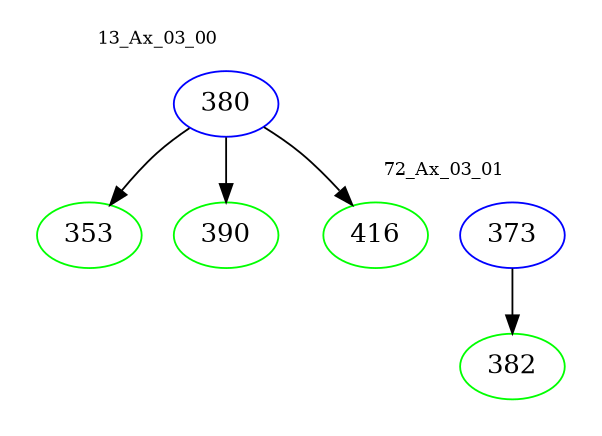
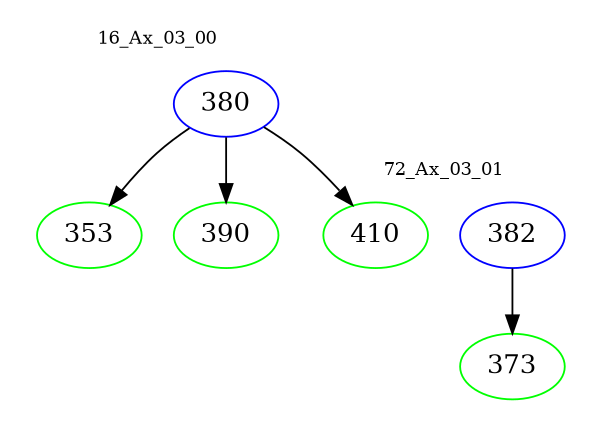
(158, 39) -> (158, 39)
(376, 235) -> (376, 235)
(512, 235) -> (512, 367)
(512, 292) -> (512, 292)
(512, 367) -> (512, 235)
